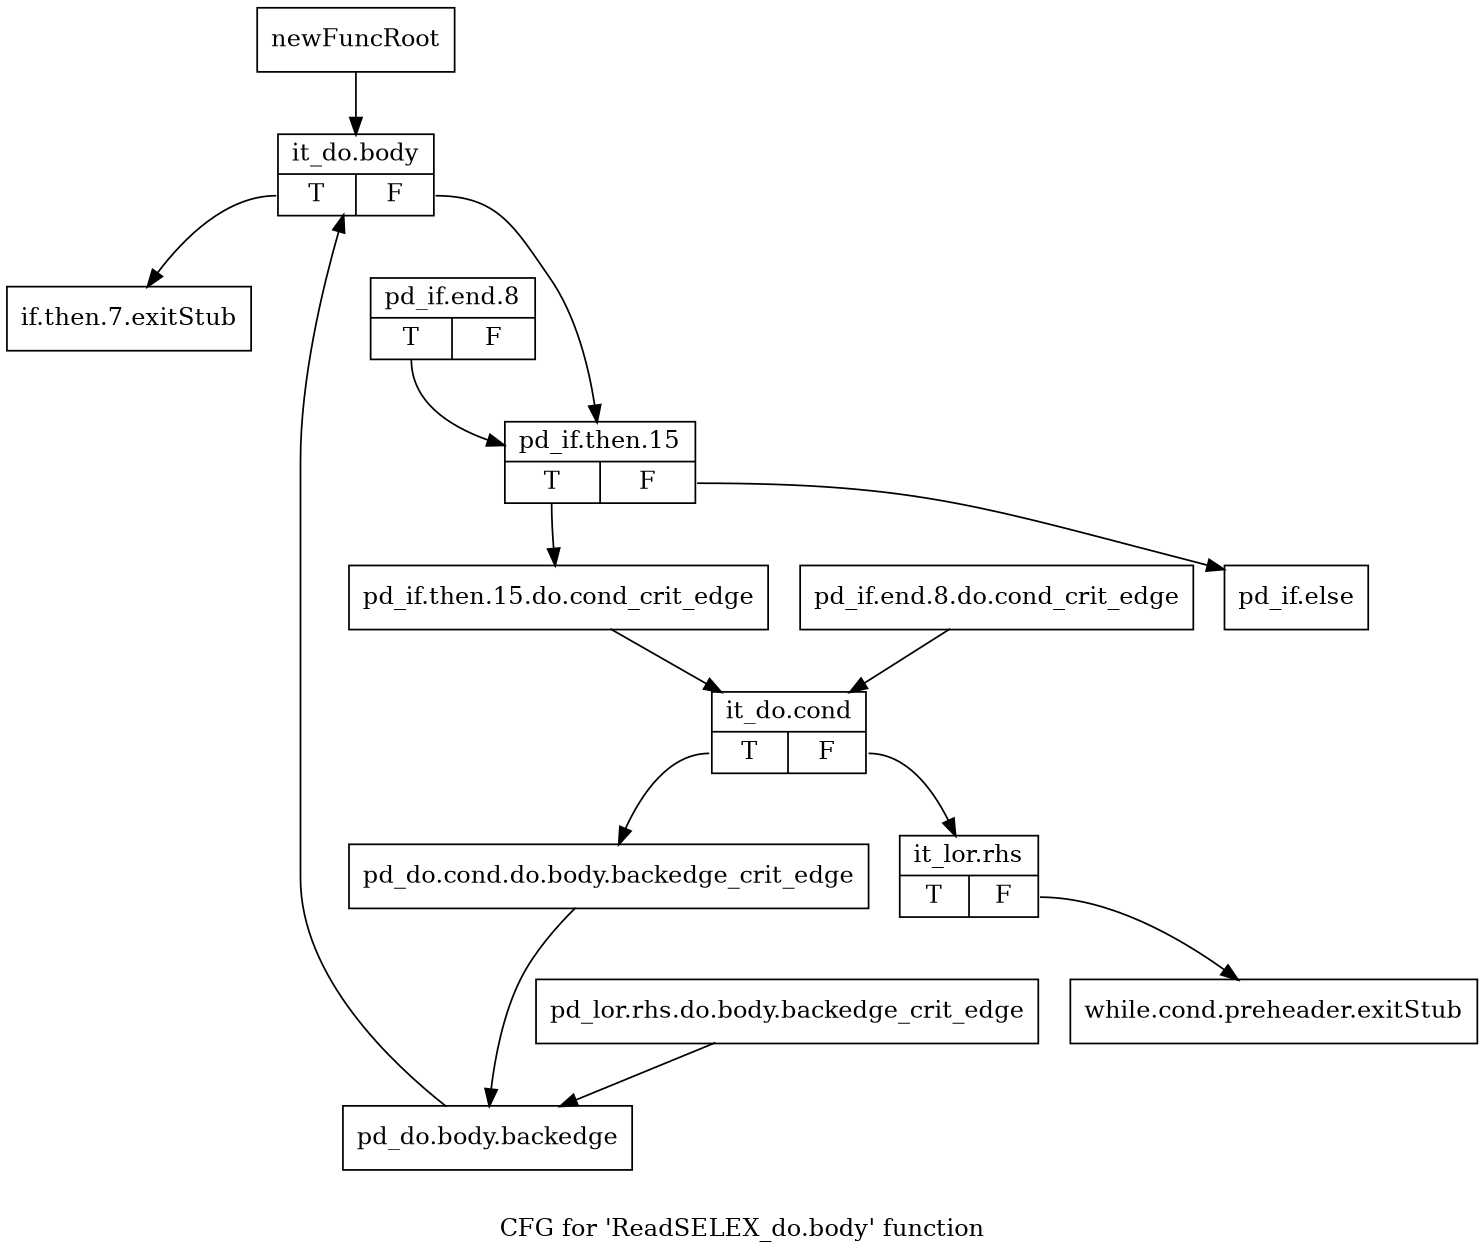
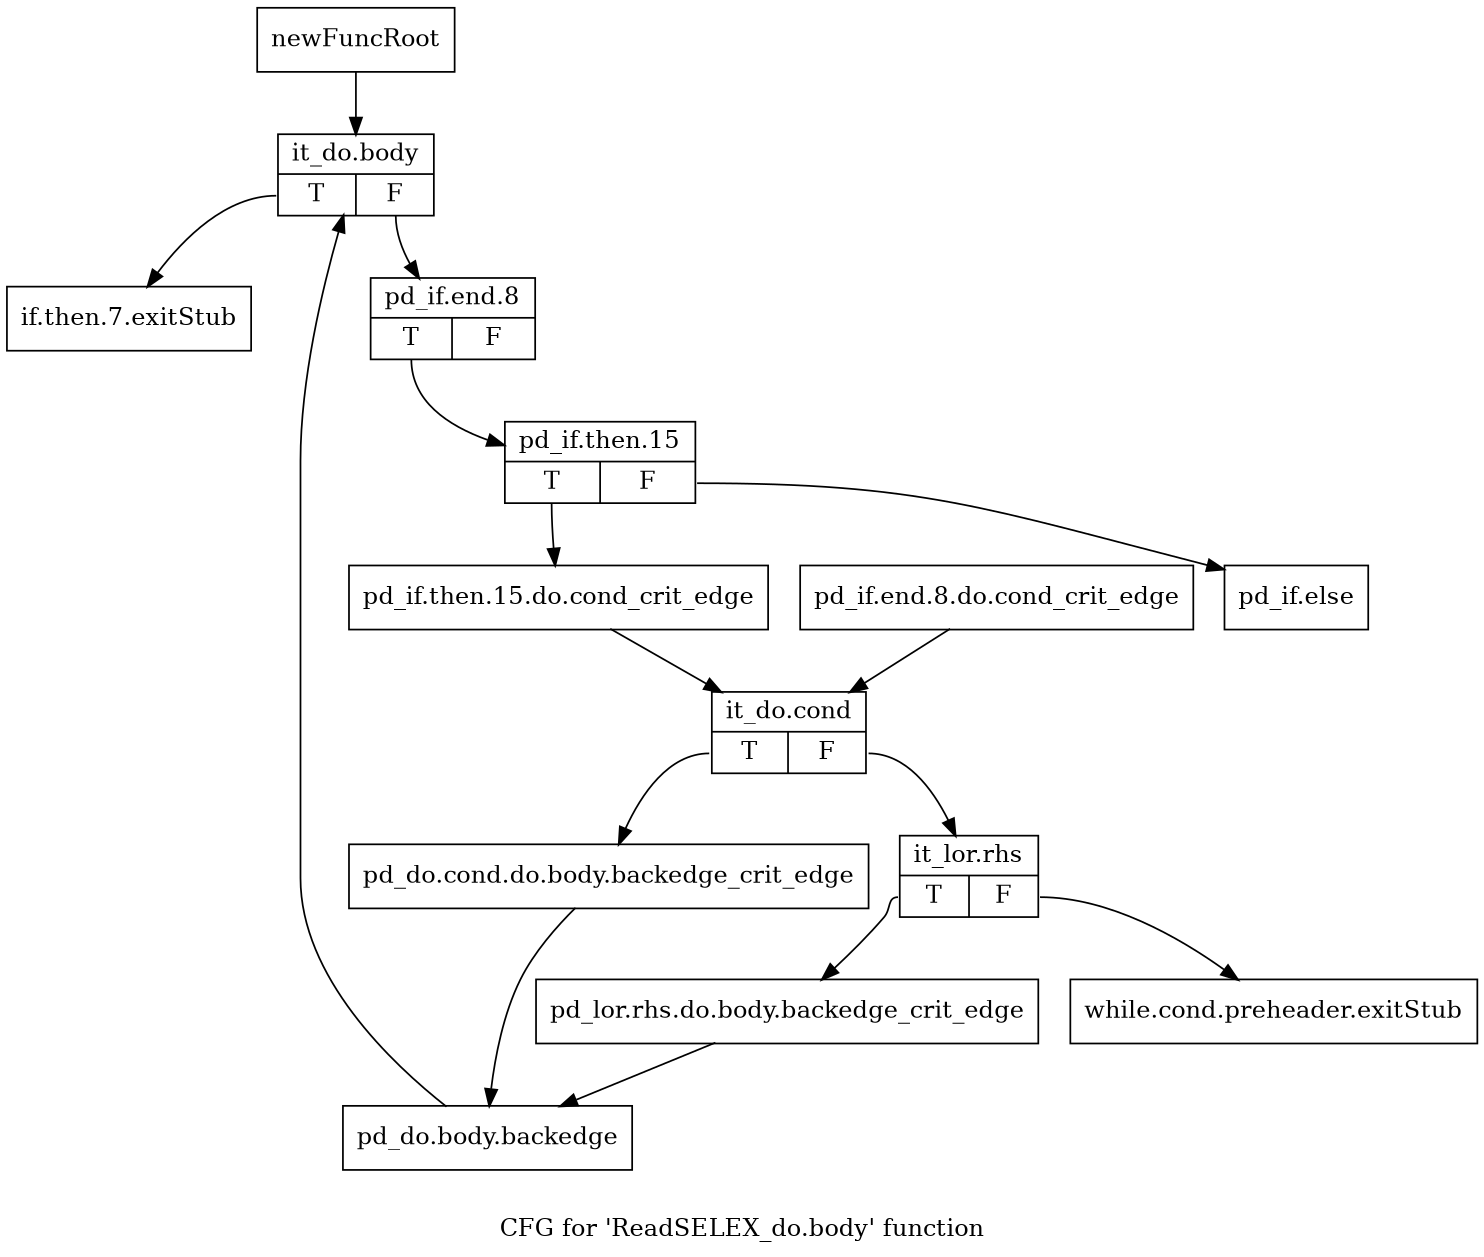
(546, 273) -> (400, 241)
none -> (869, 934)
